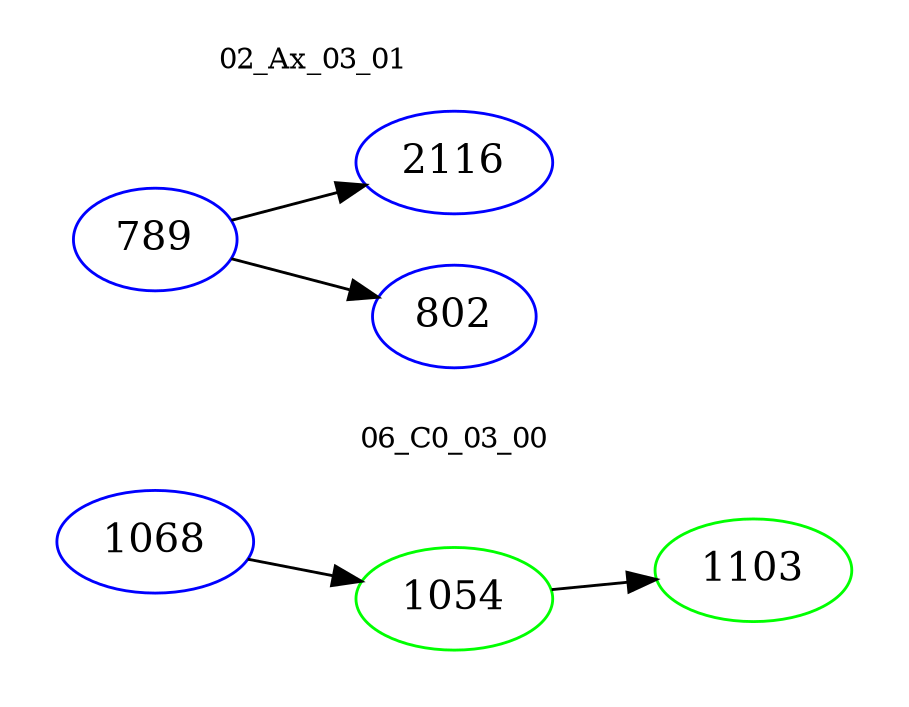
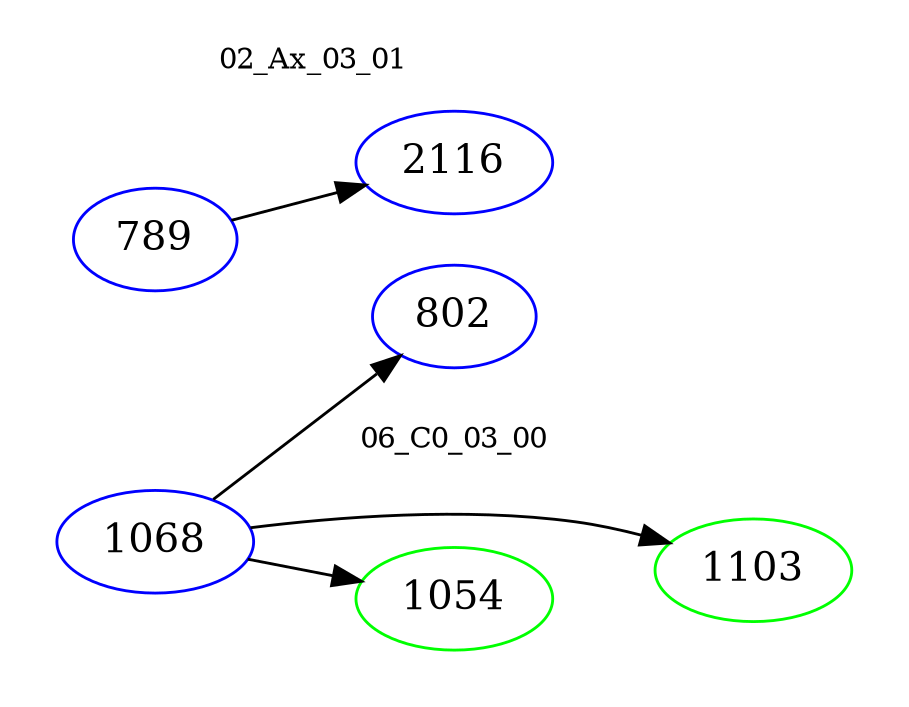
(290, 274) -> (295, 437)
(589, 586) -> (447, 514)
